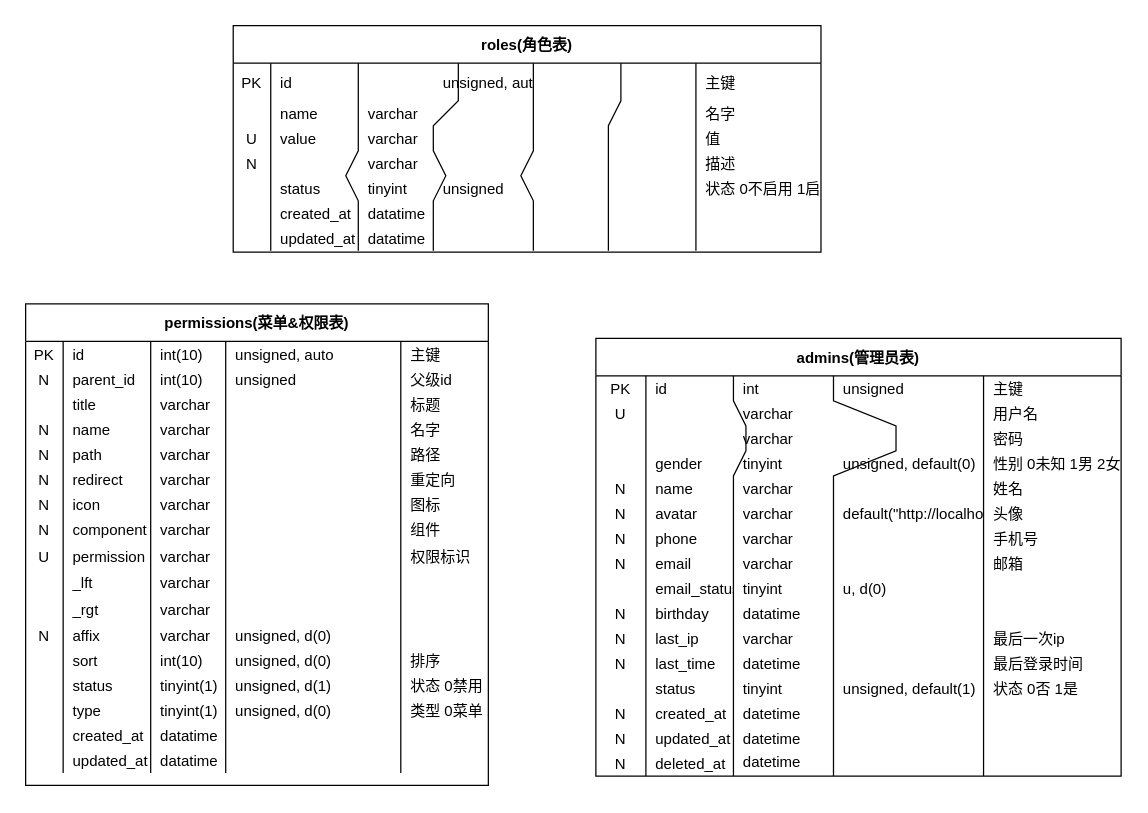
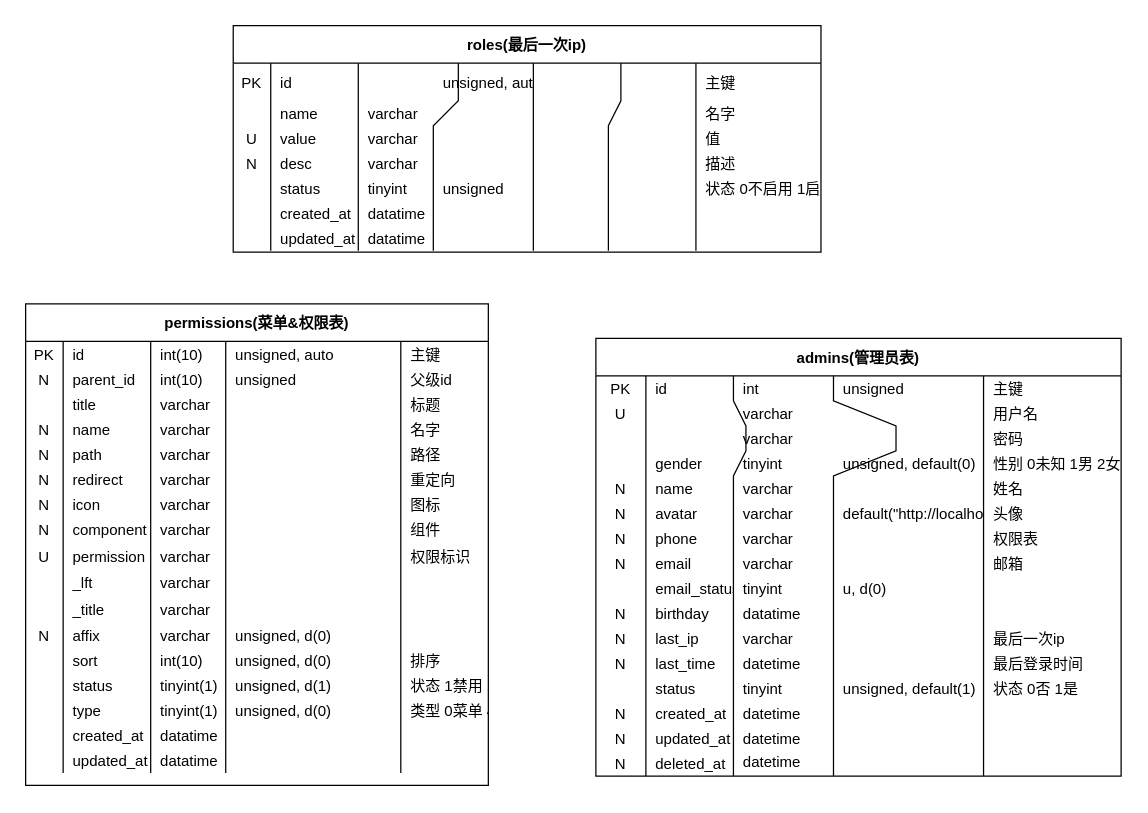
(526, 45) -> (526, 45)
none -> (314, 163)
(1015, 539) -> (1015, 539)
(89, 610) -> (94, 610)
(468, 686) -> (468, 686)
(468, 711) -> (468, 711)
